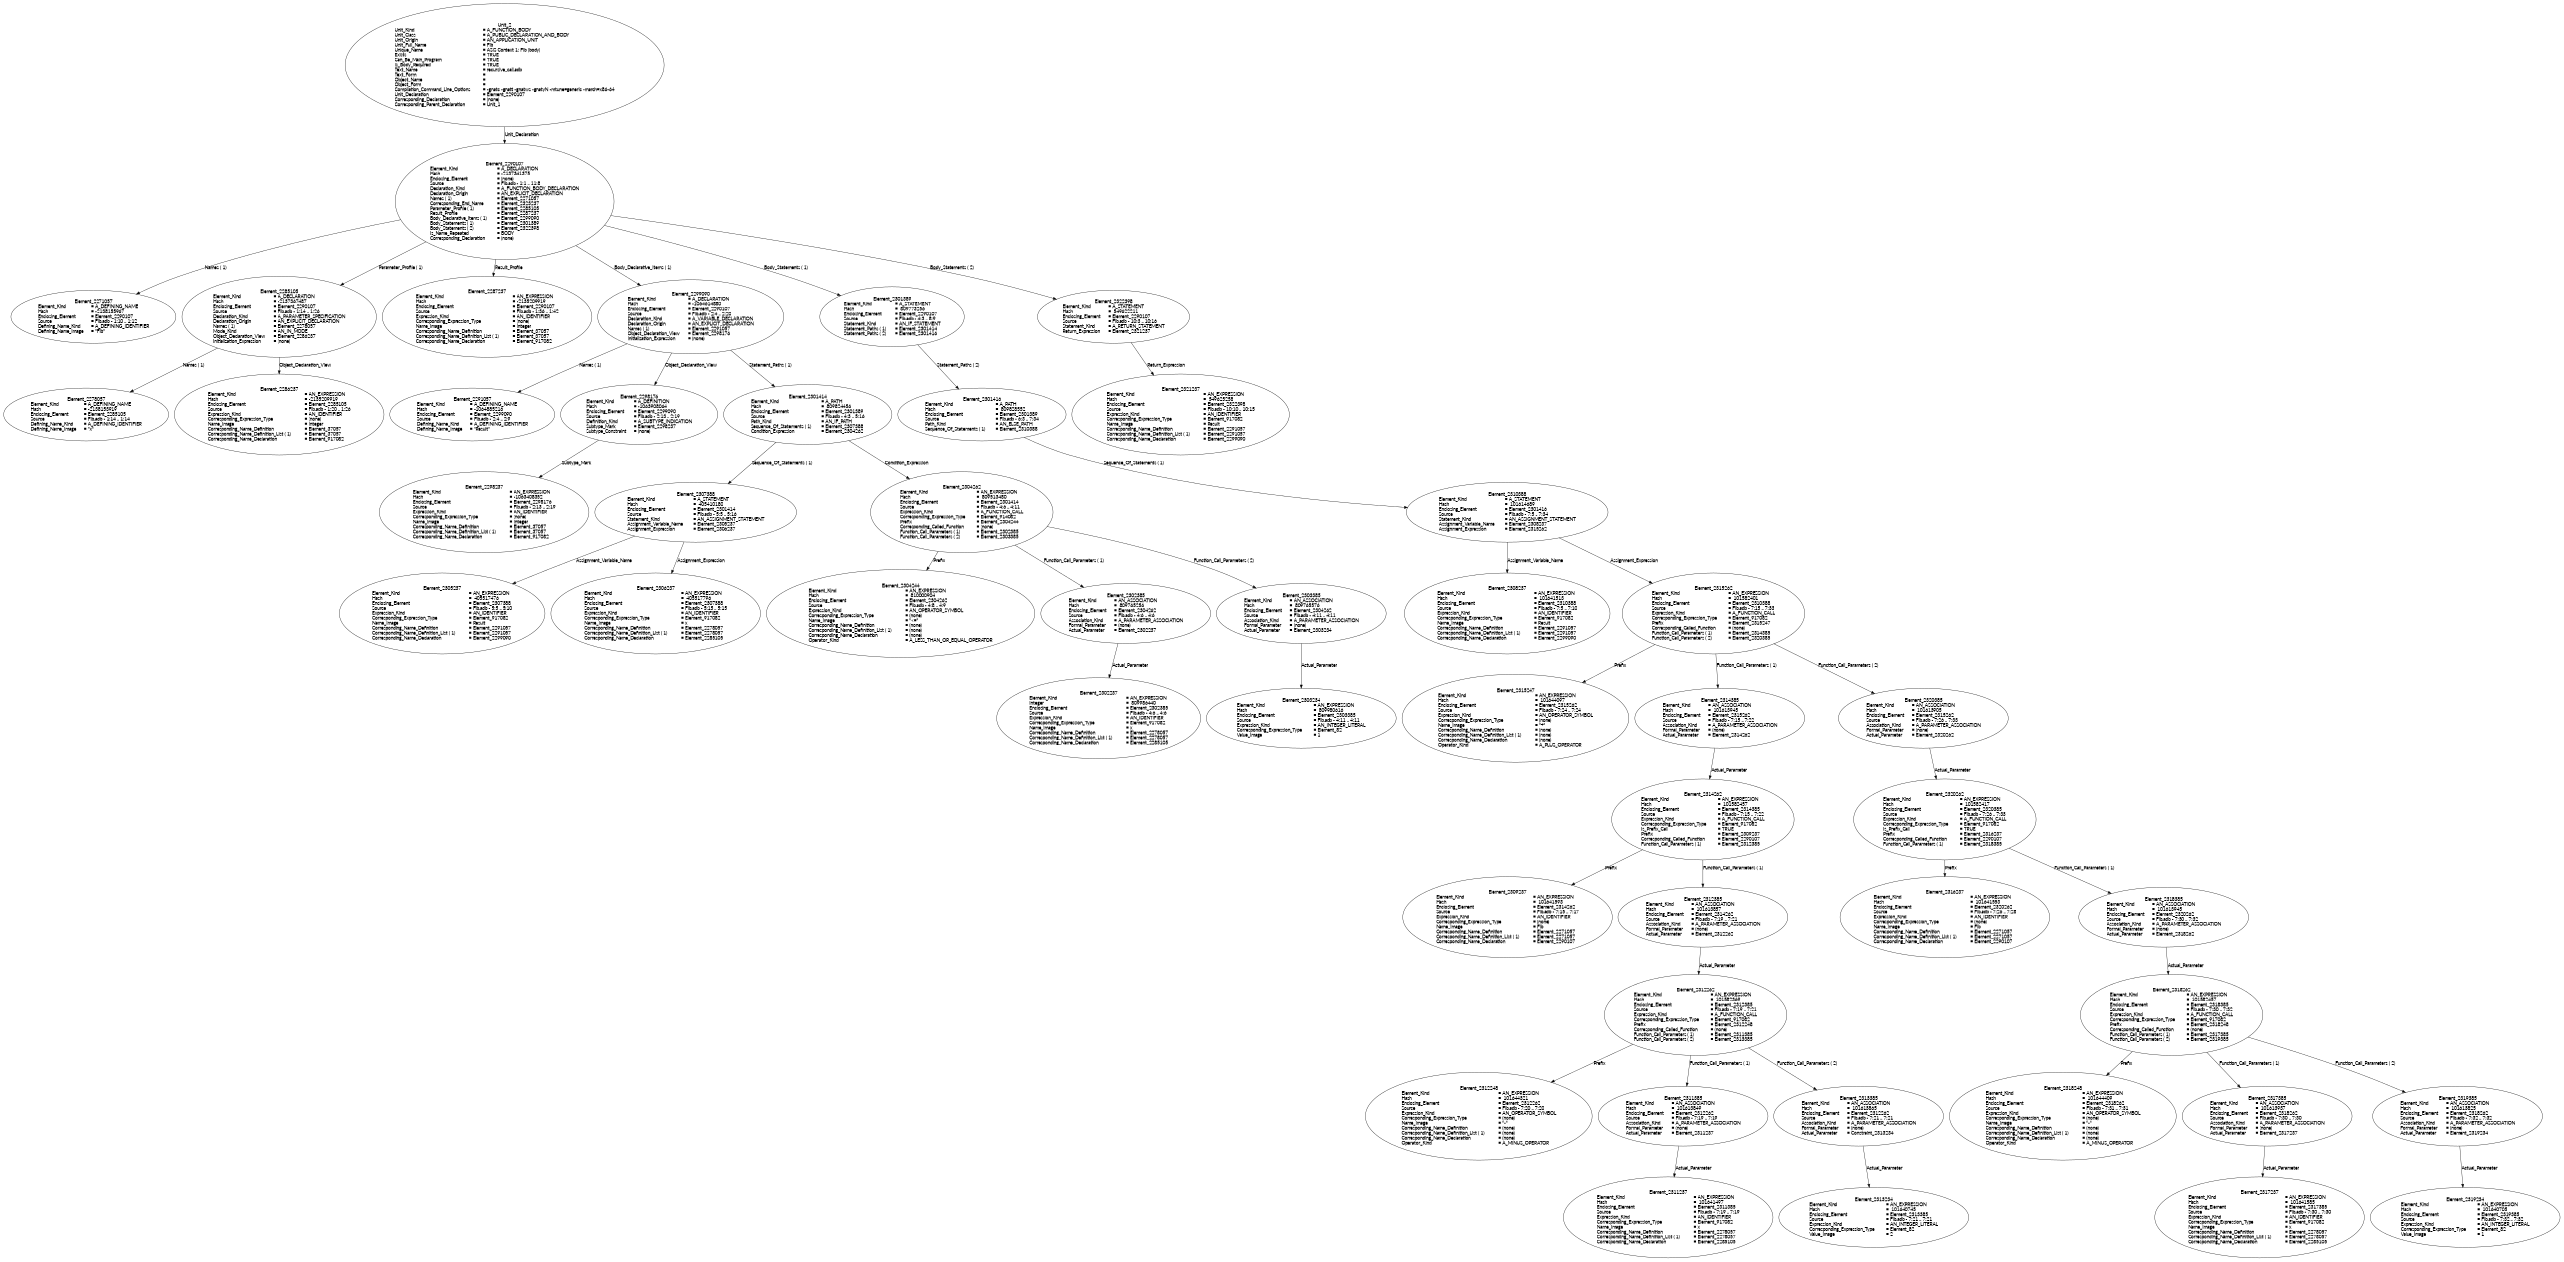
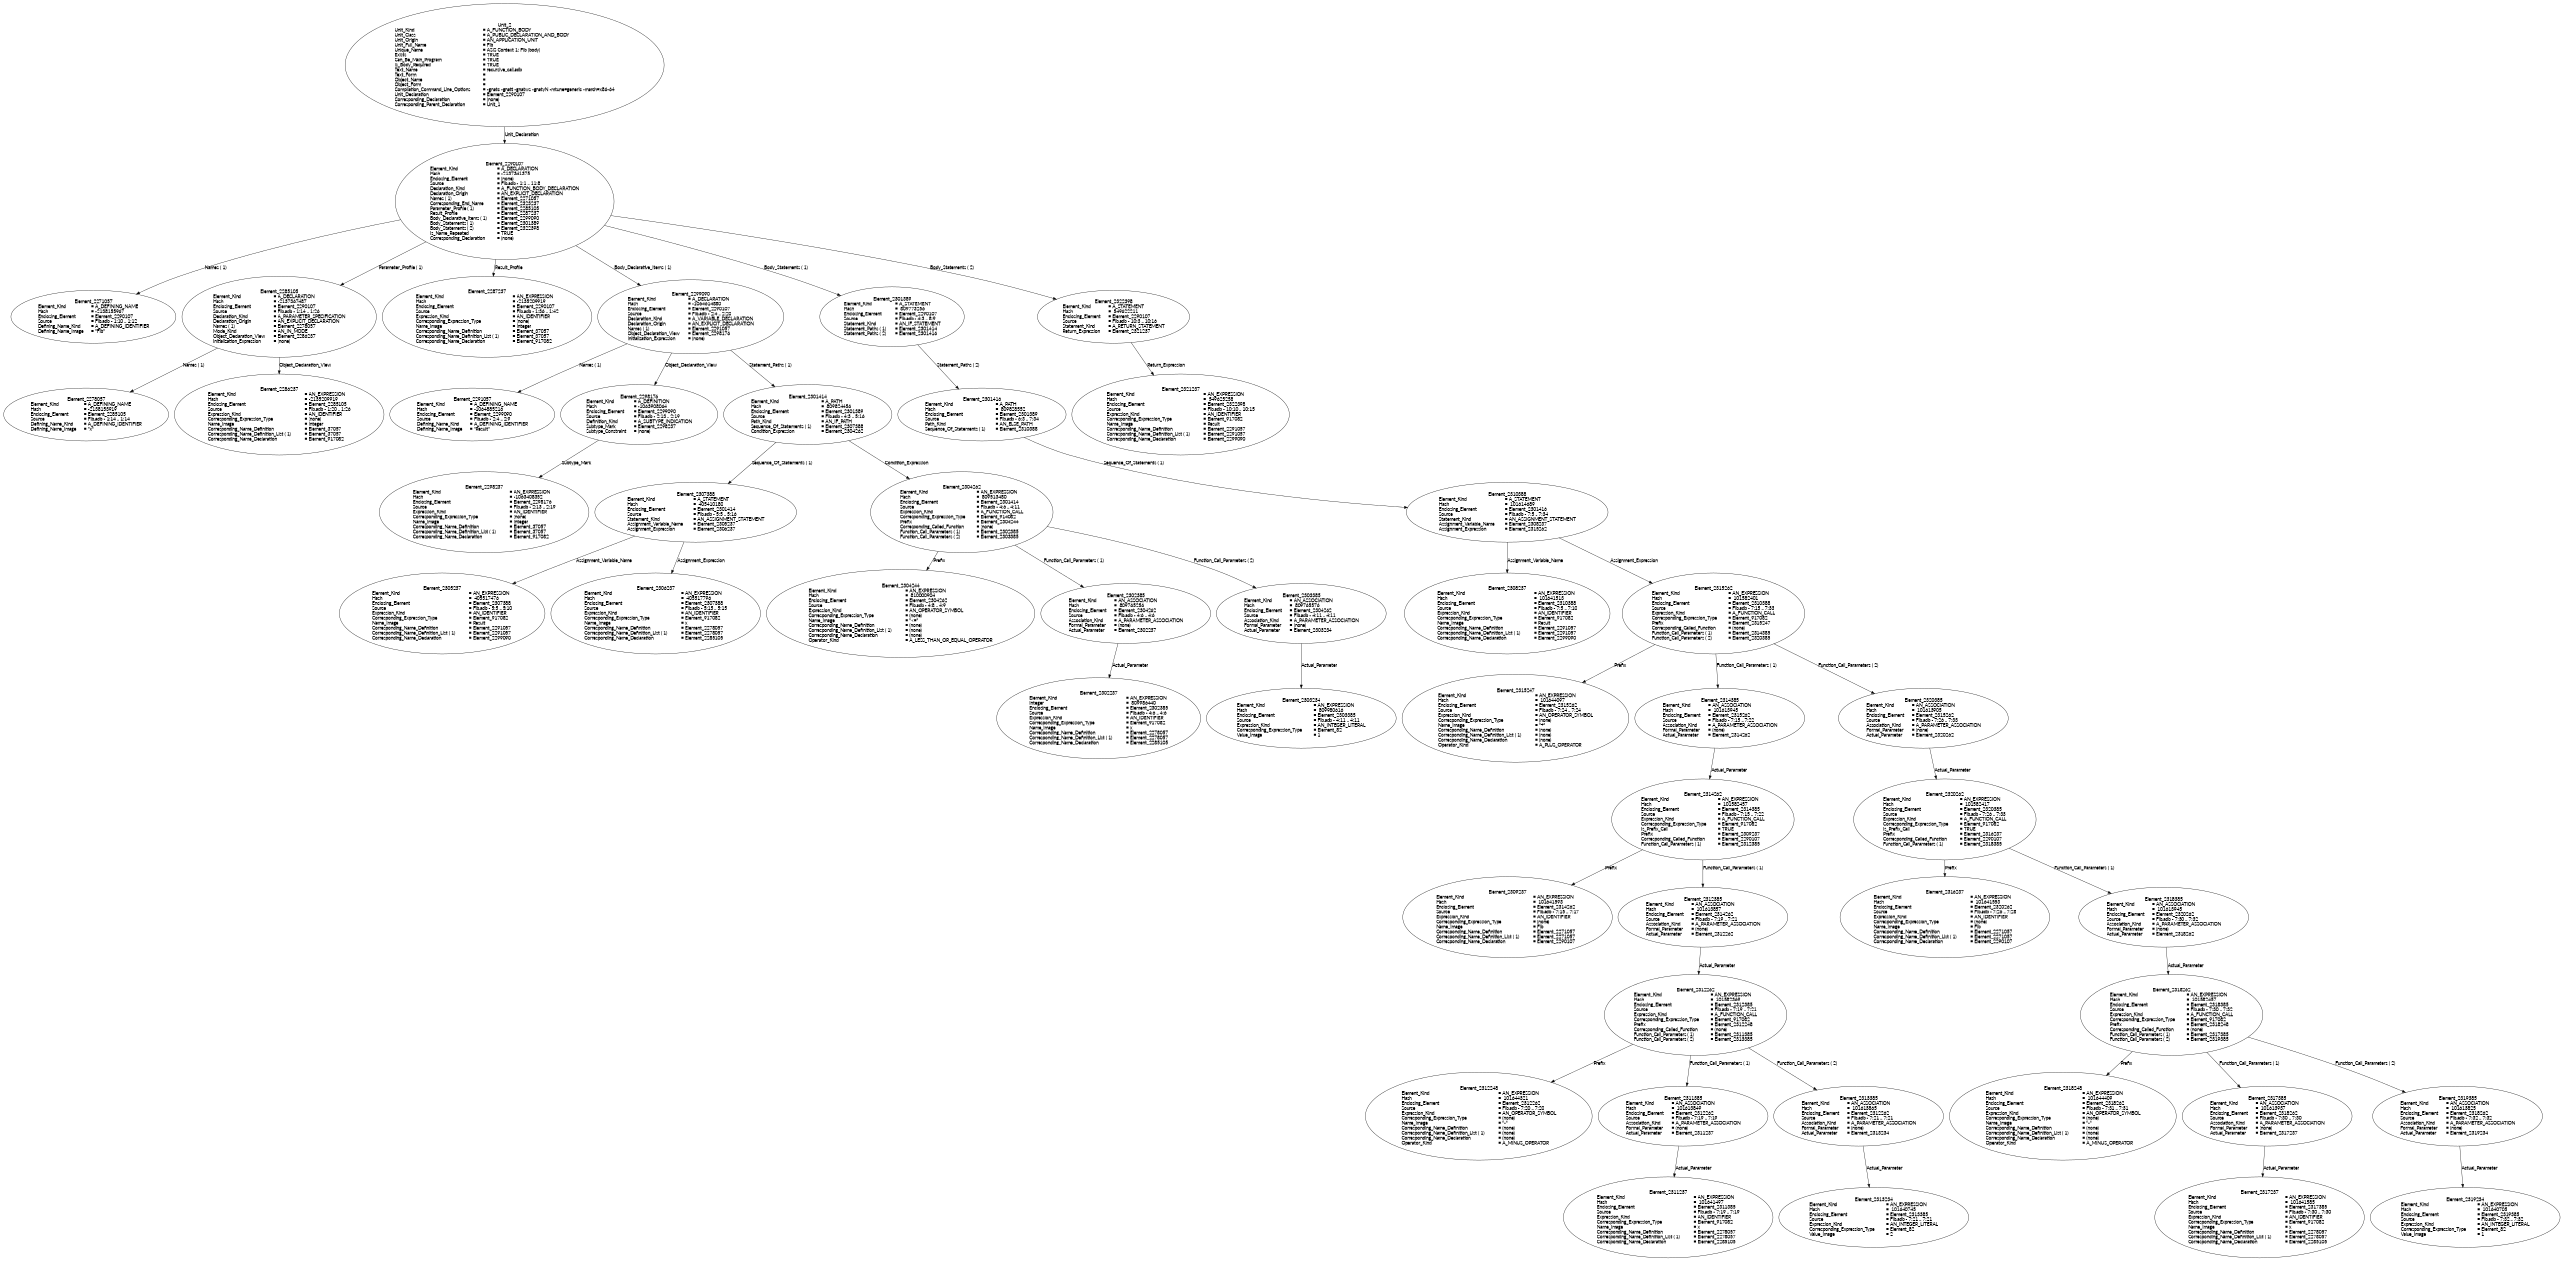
(508, 234) -> (507, 234)
(1872, 1133) -> (1870, 1133)
